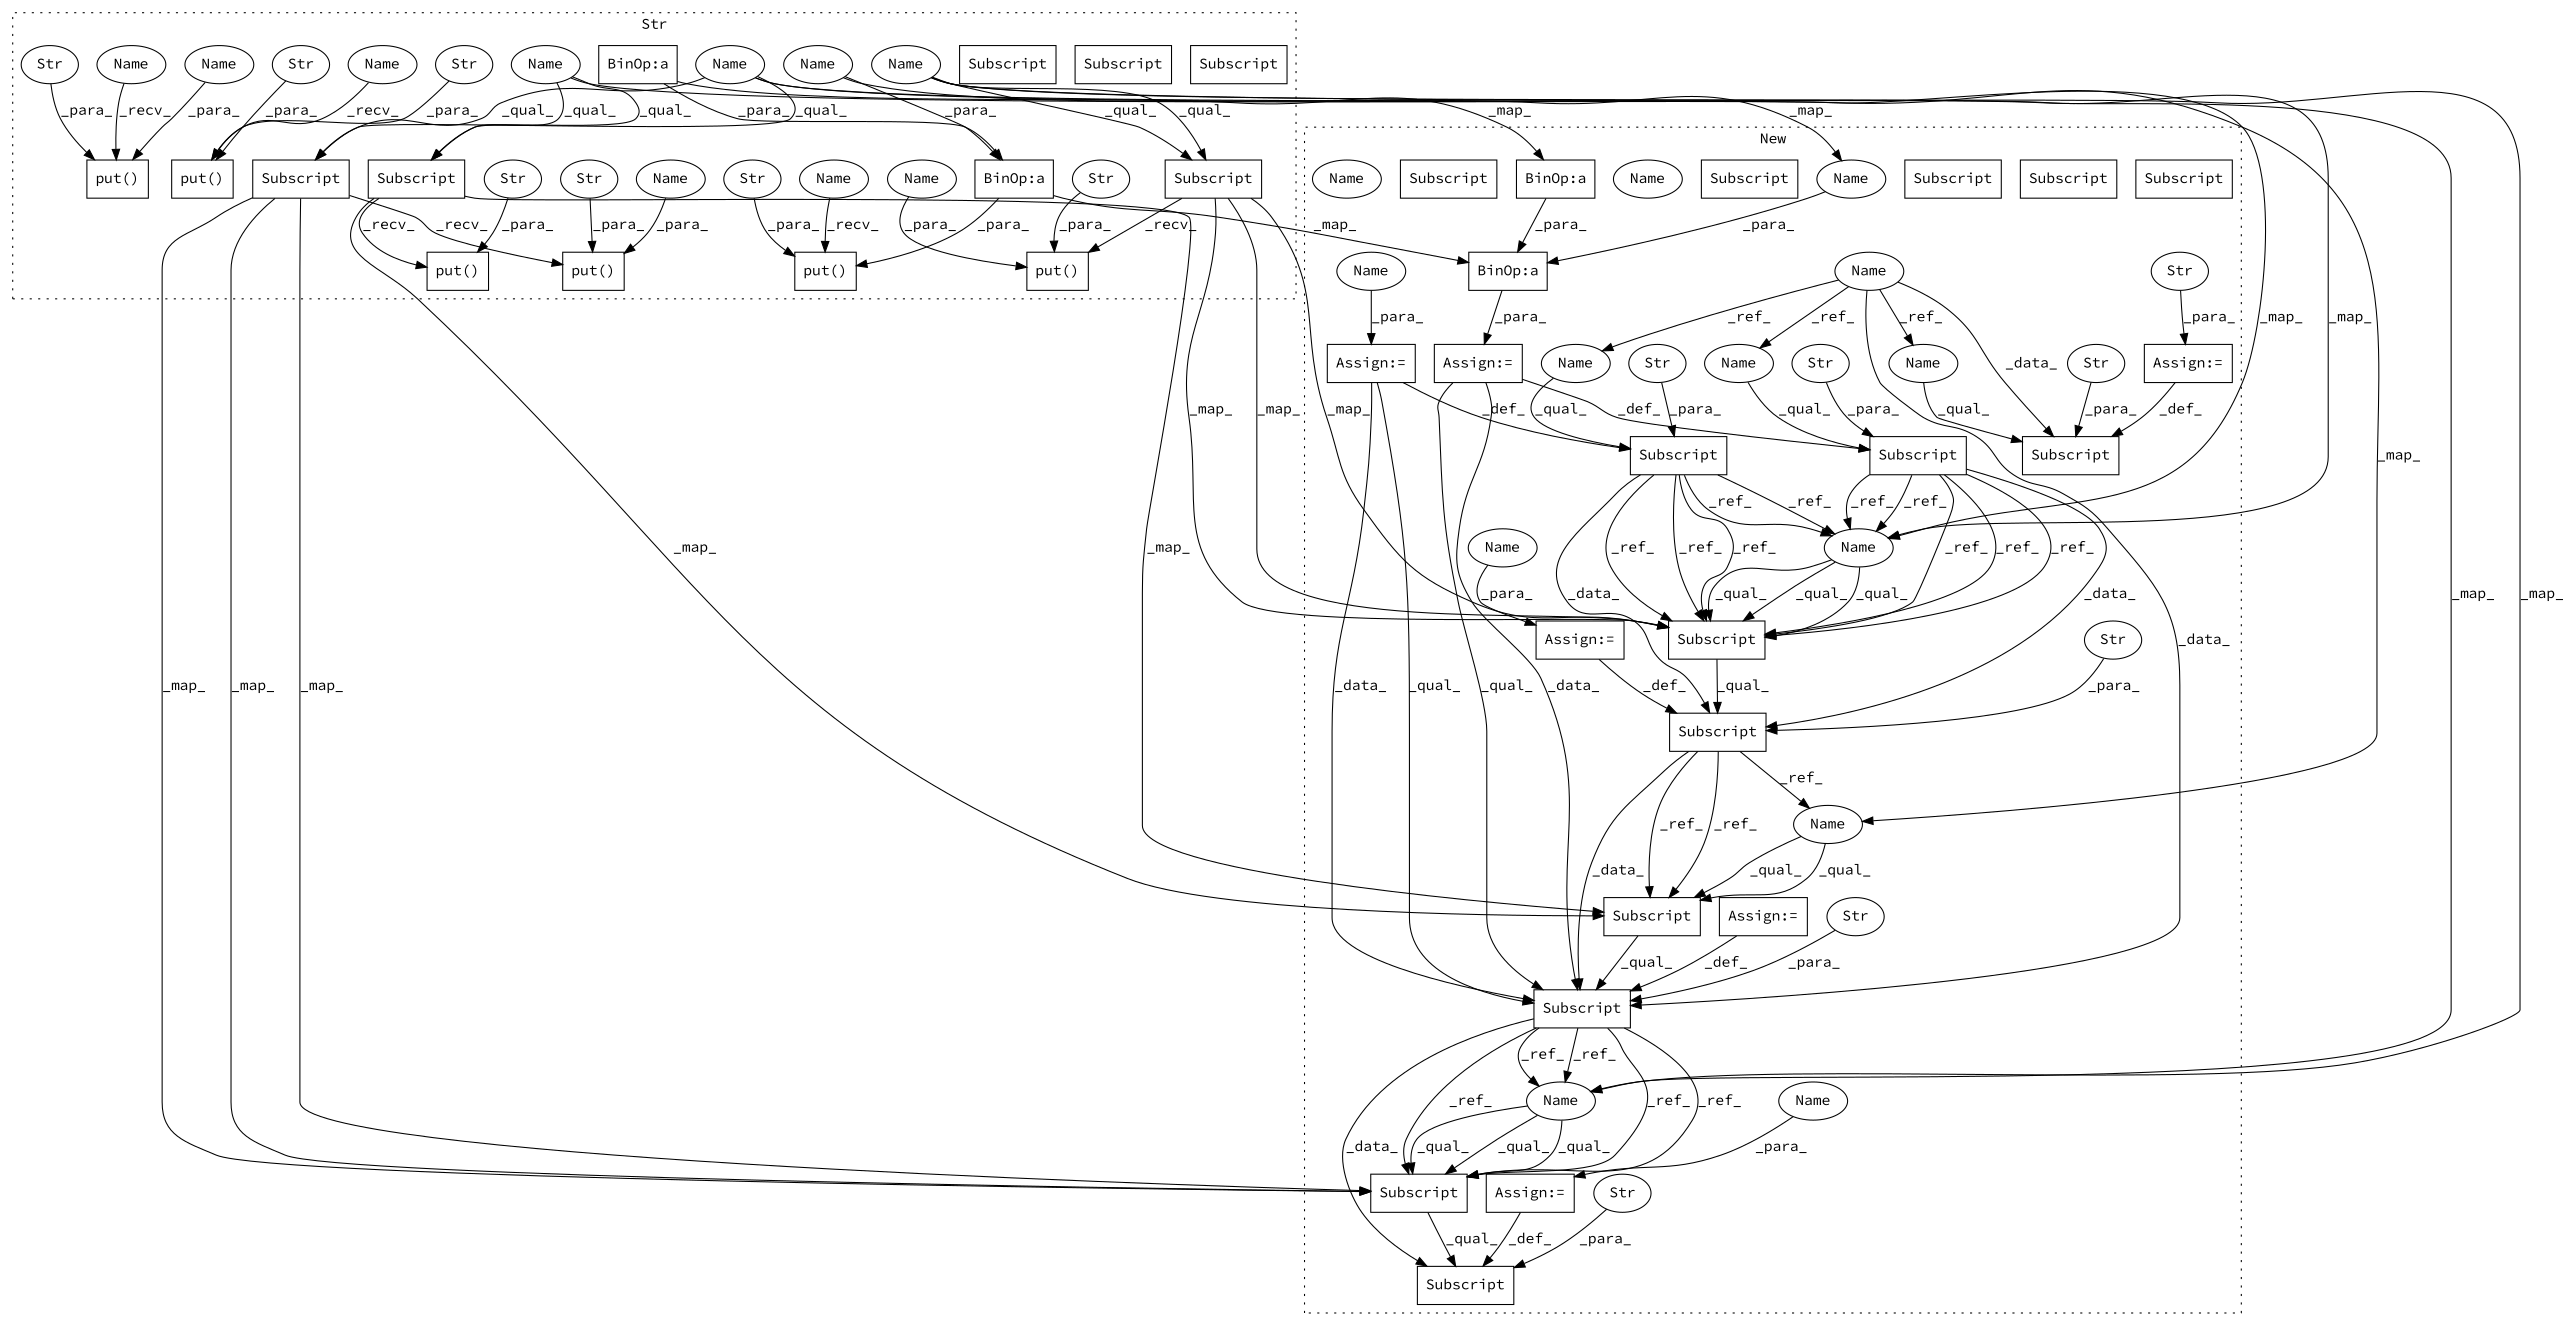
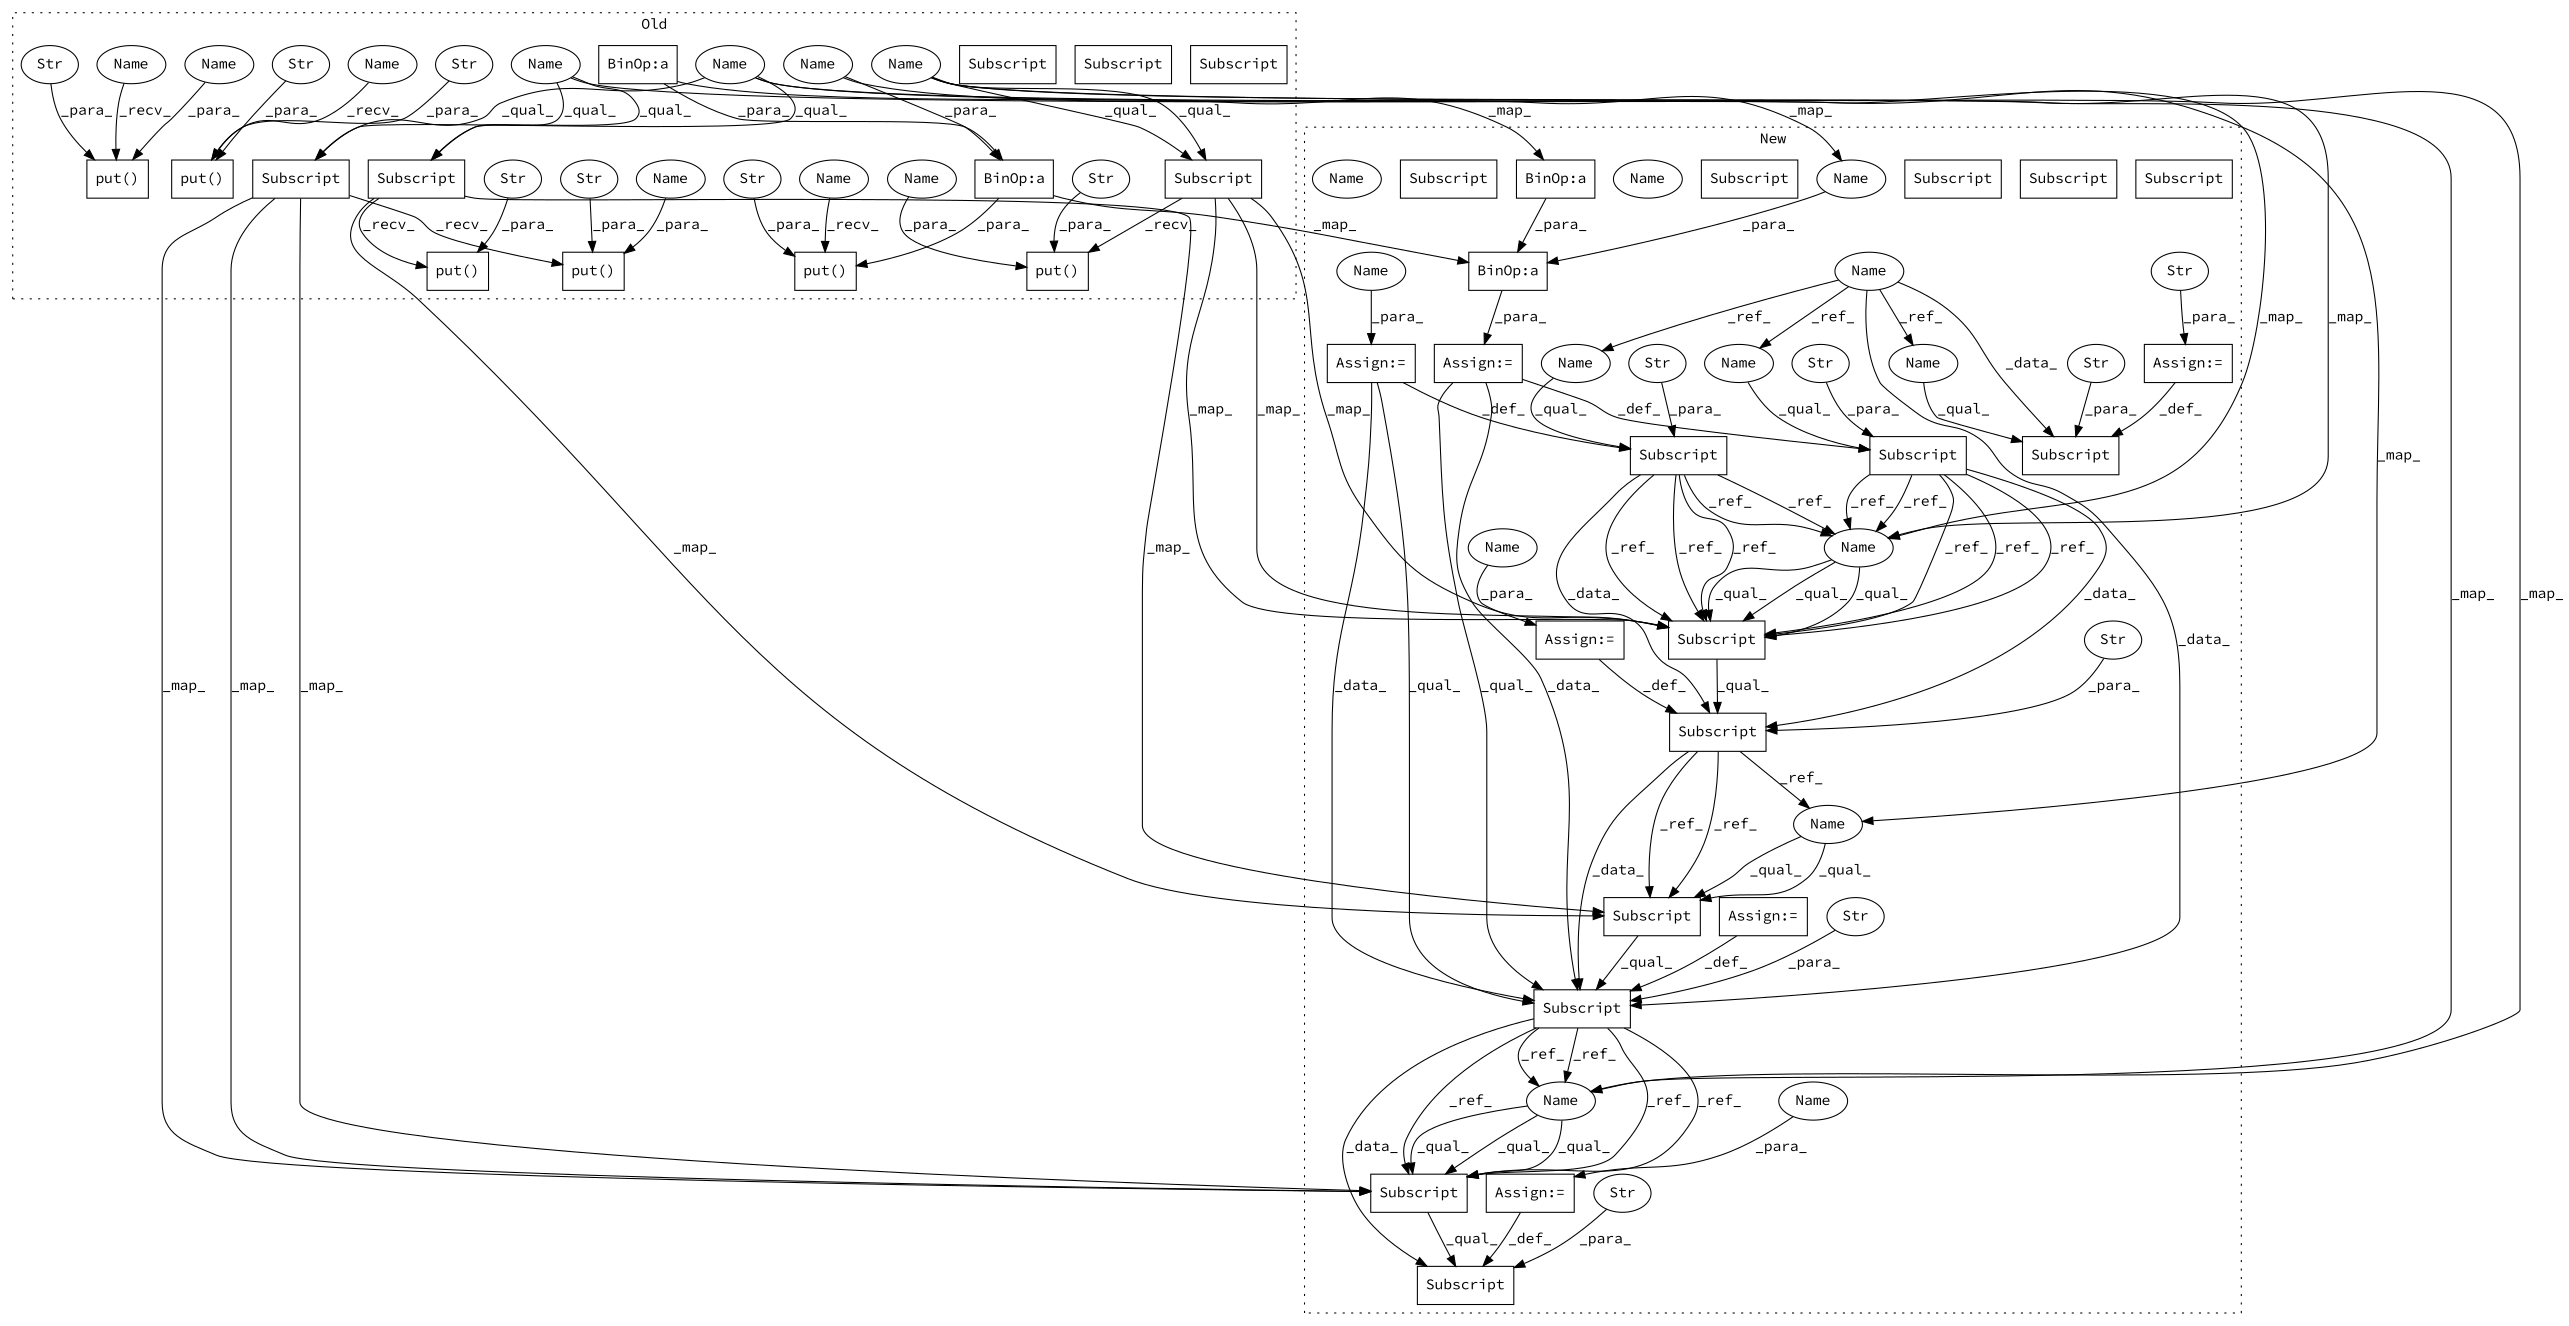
(654, 25) -> (654, 25)
